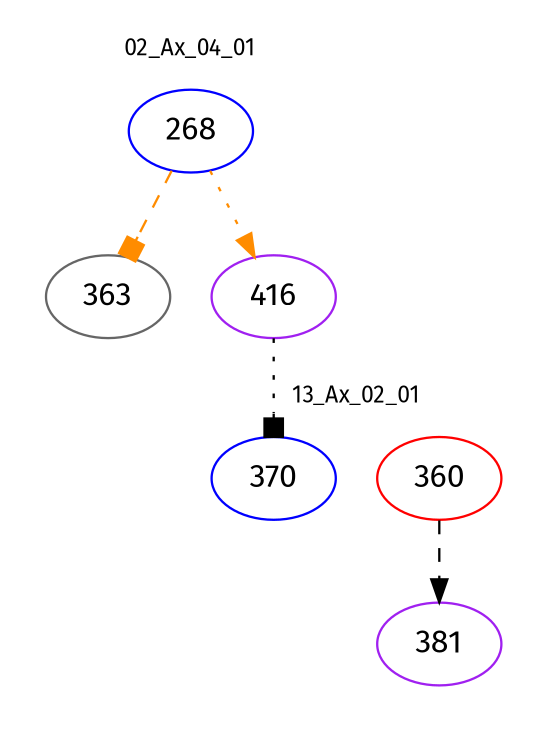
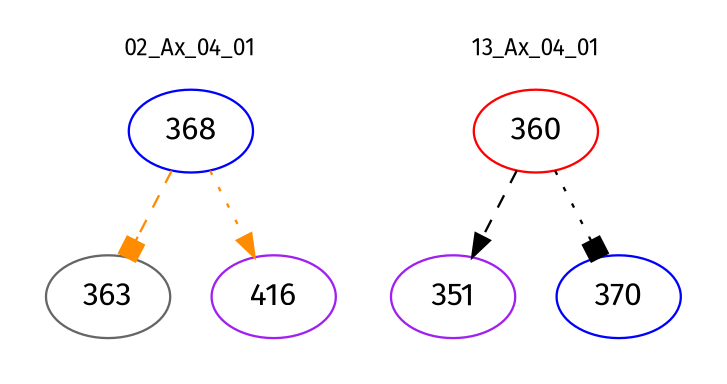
(191, 131) -> (191, 131)
(274, 389) -> (572, 204)
(356, 397) -> (536, 49)
(439, 644) -> (453, 297)
